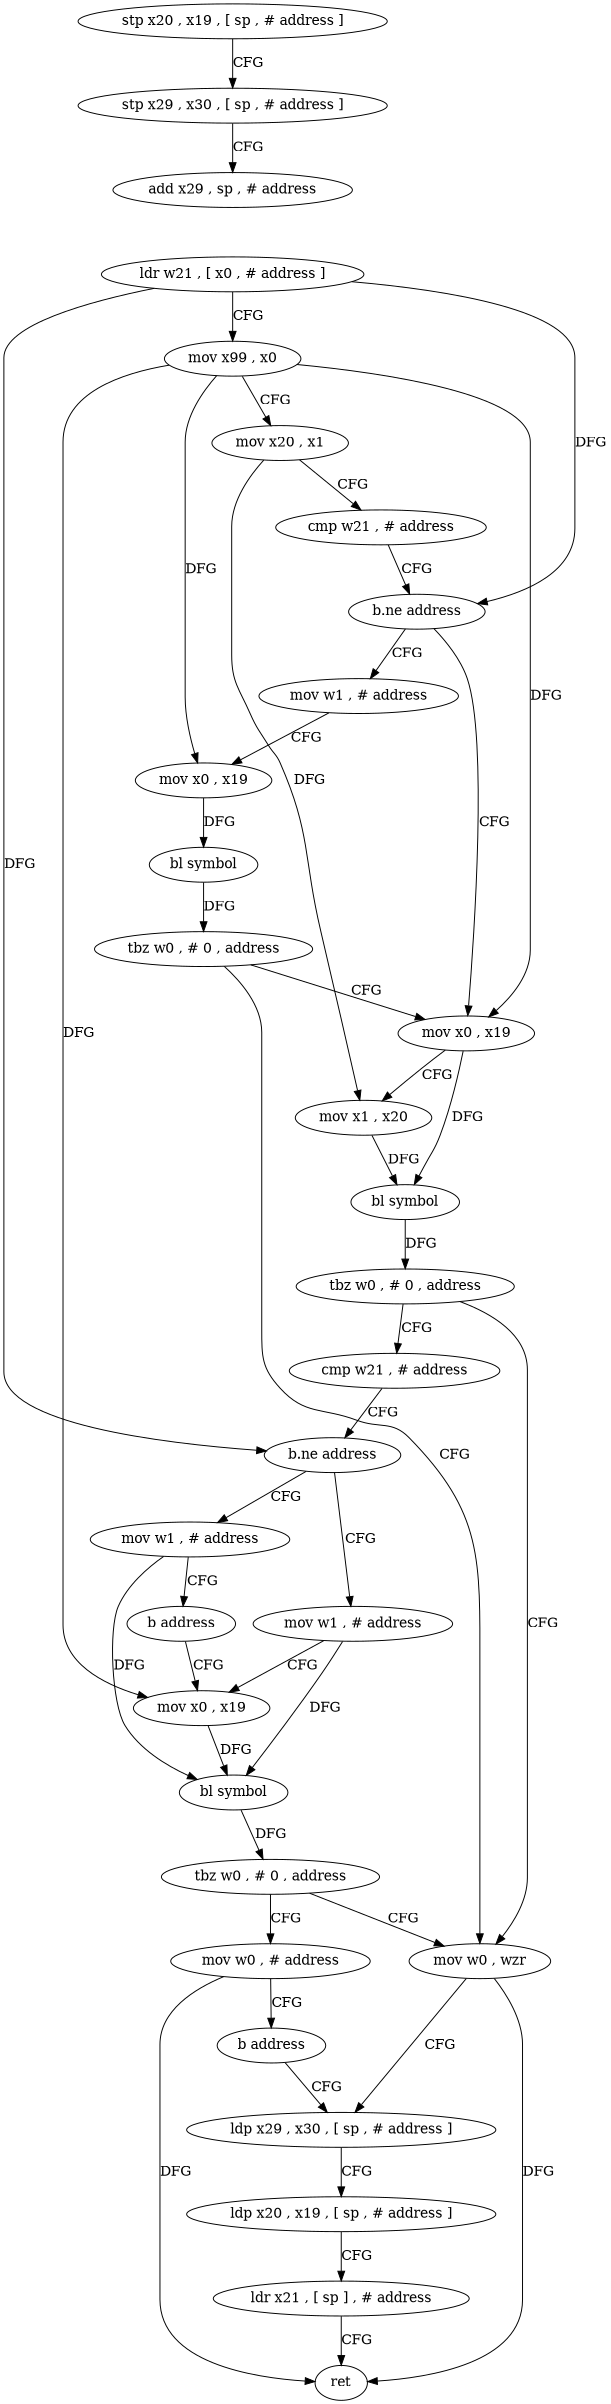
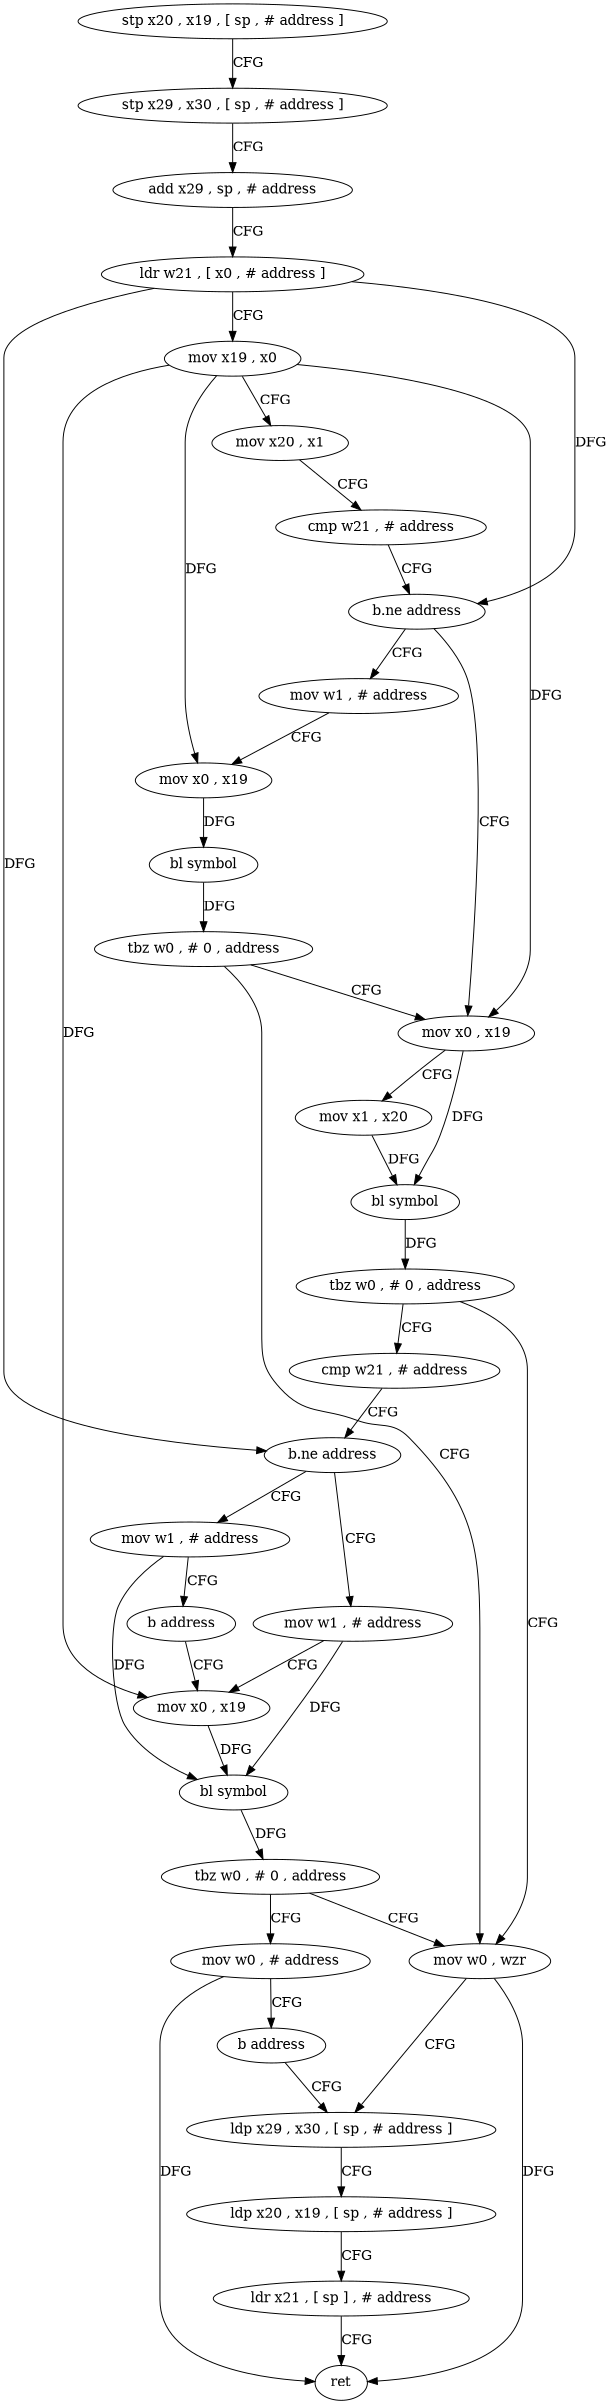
none -> (233, 227)
(233, 359) -> (233, 359)
(283, 769) -> none
